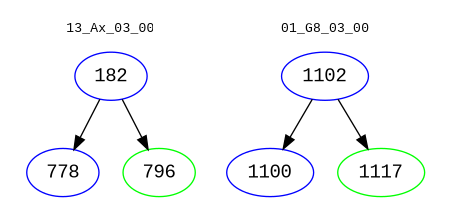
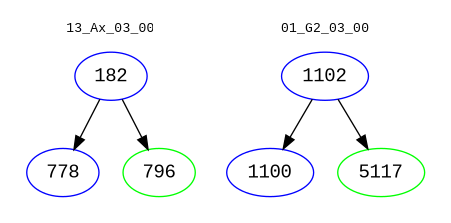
(326, 29) -> (326, 29)
(381, 173) -> (381, 173)
